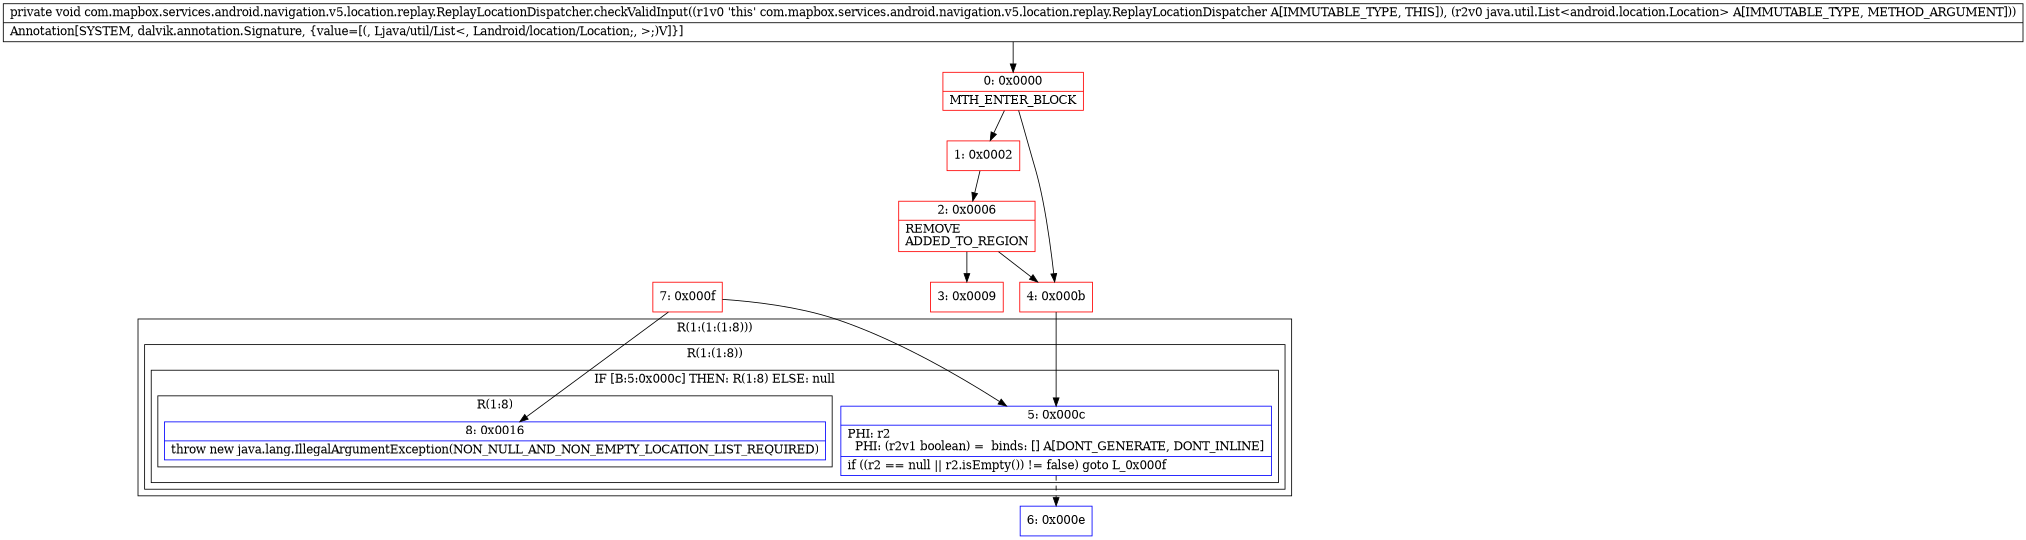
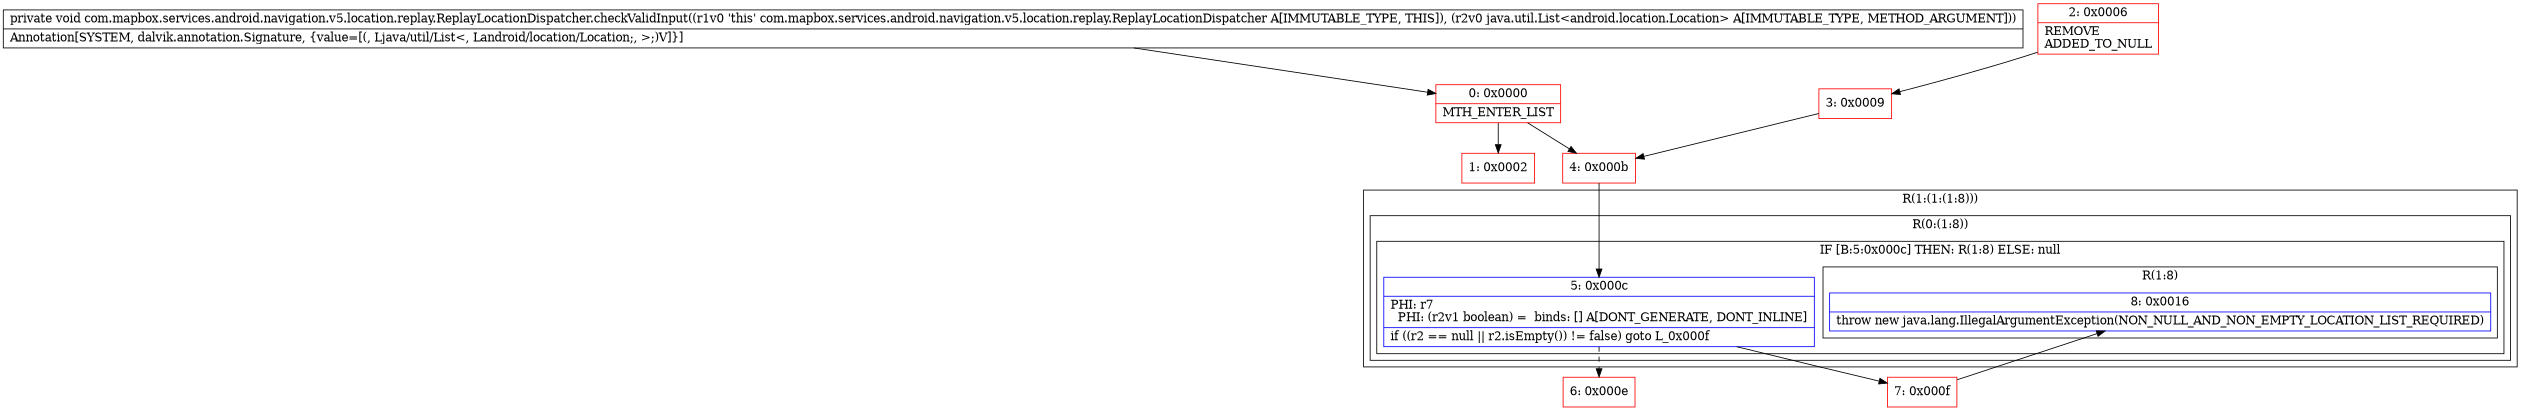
(1013, 100) -> (1498, 113)
(977, 182) -> none
(967, 242) -> (2098, 44)
(1015, 264) -> (1731, 135)
(868, 331) -> (1844, 373)
(715, 354) -> (1940, 225)
(871, 434) -> (1414, 305)
(1056, 521) -> (1599, 392)
